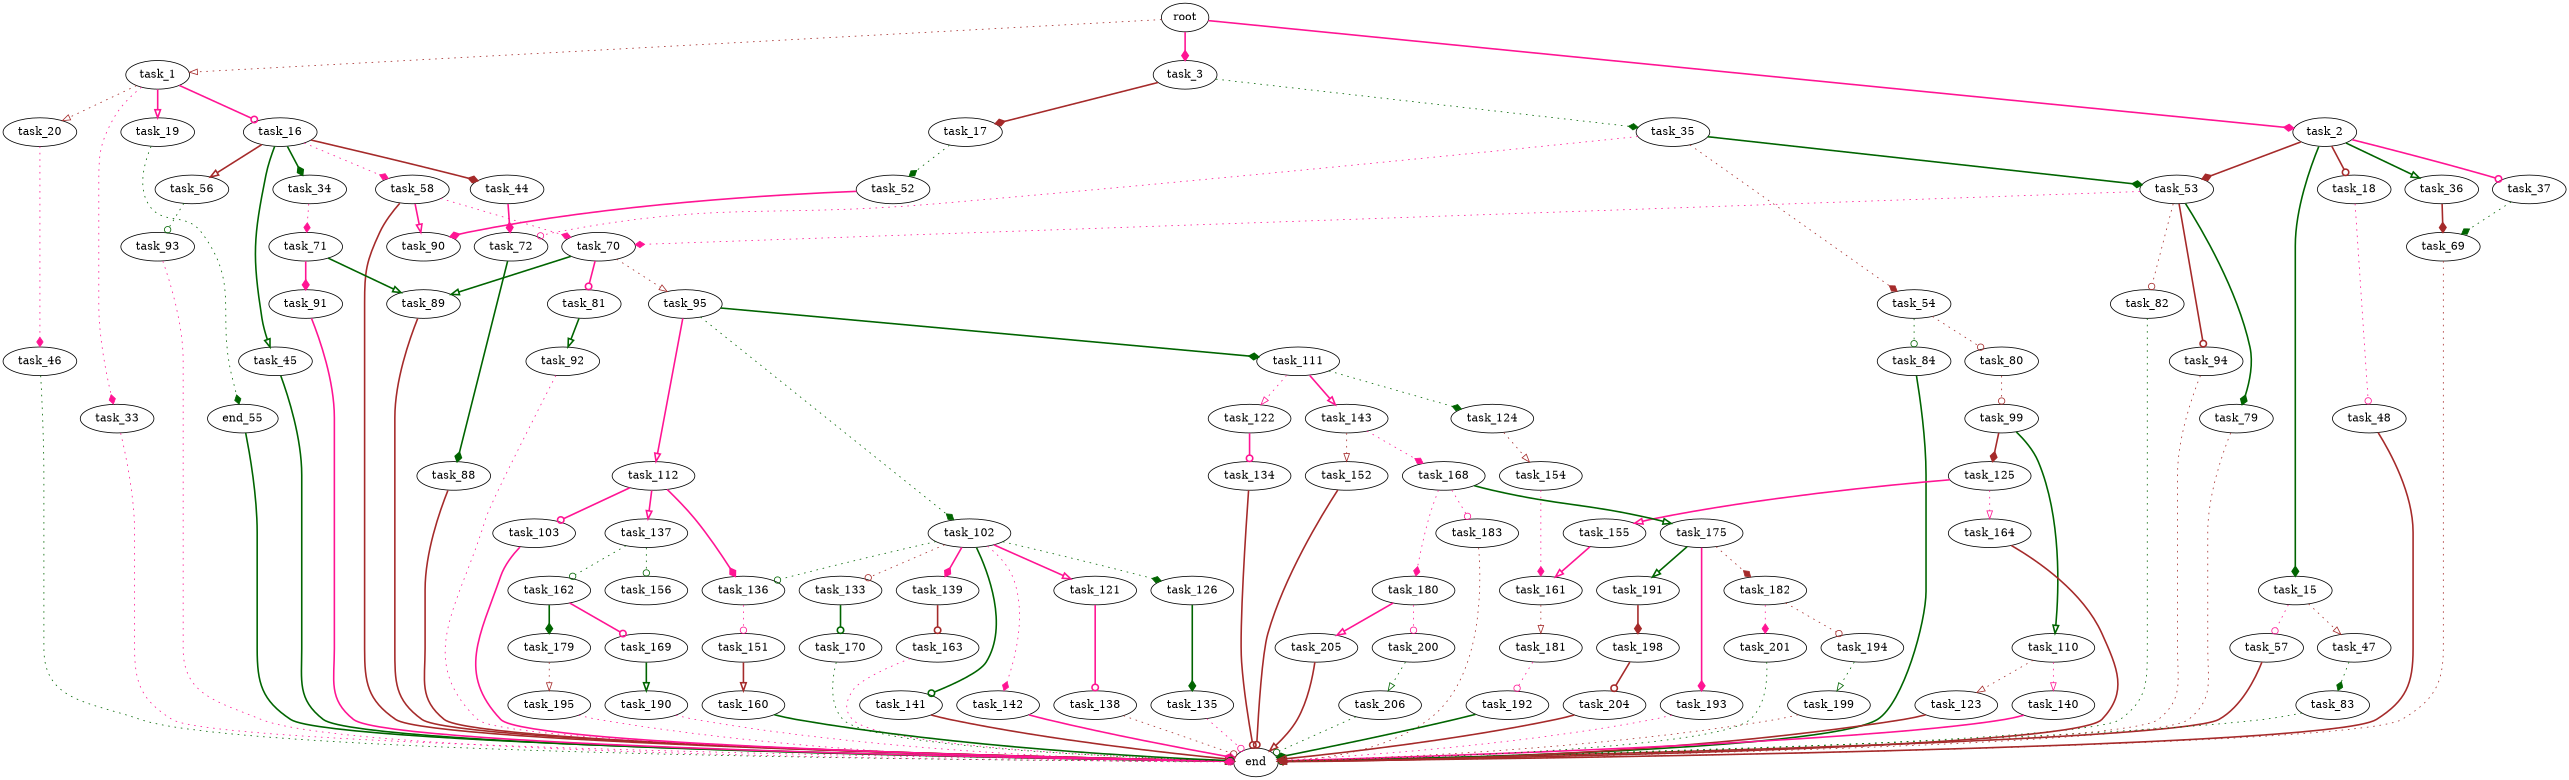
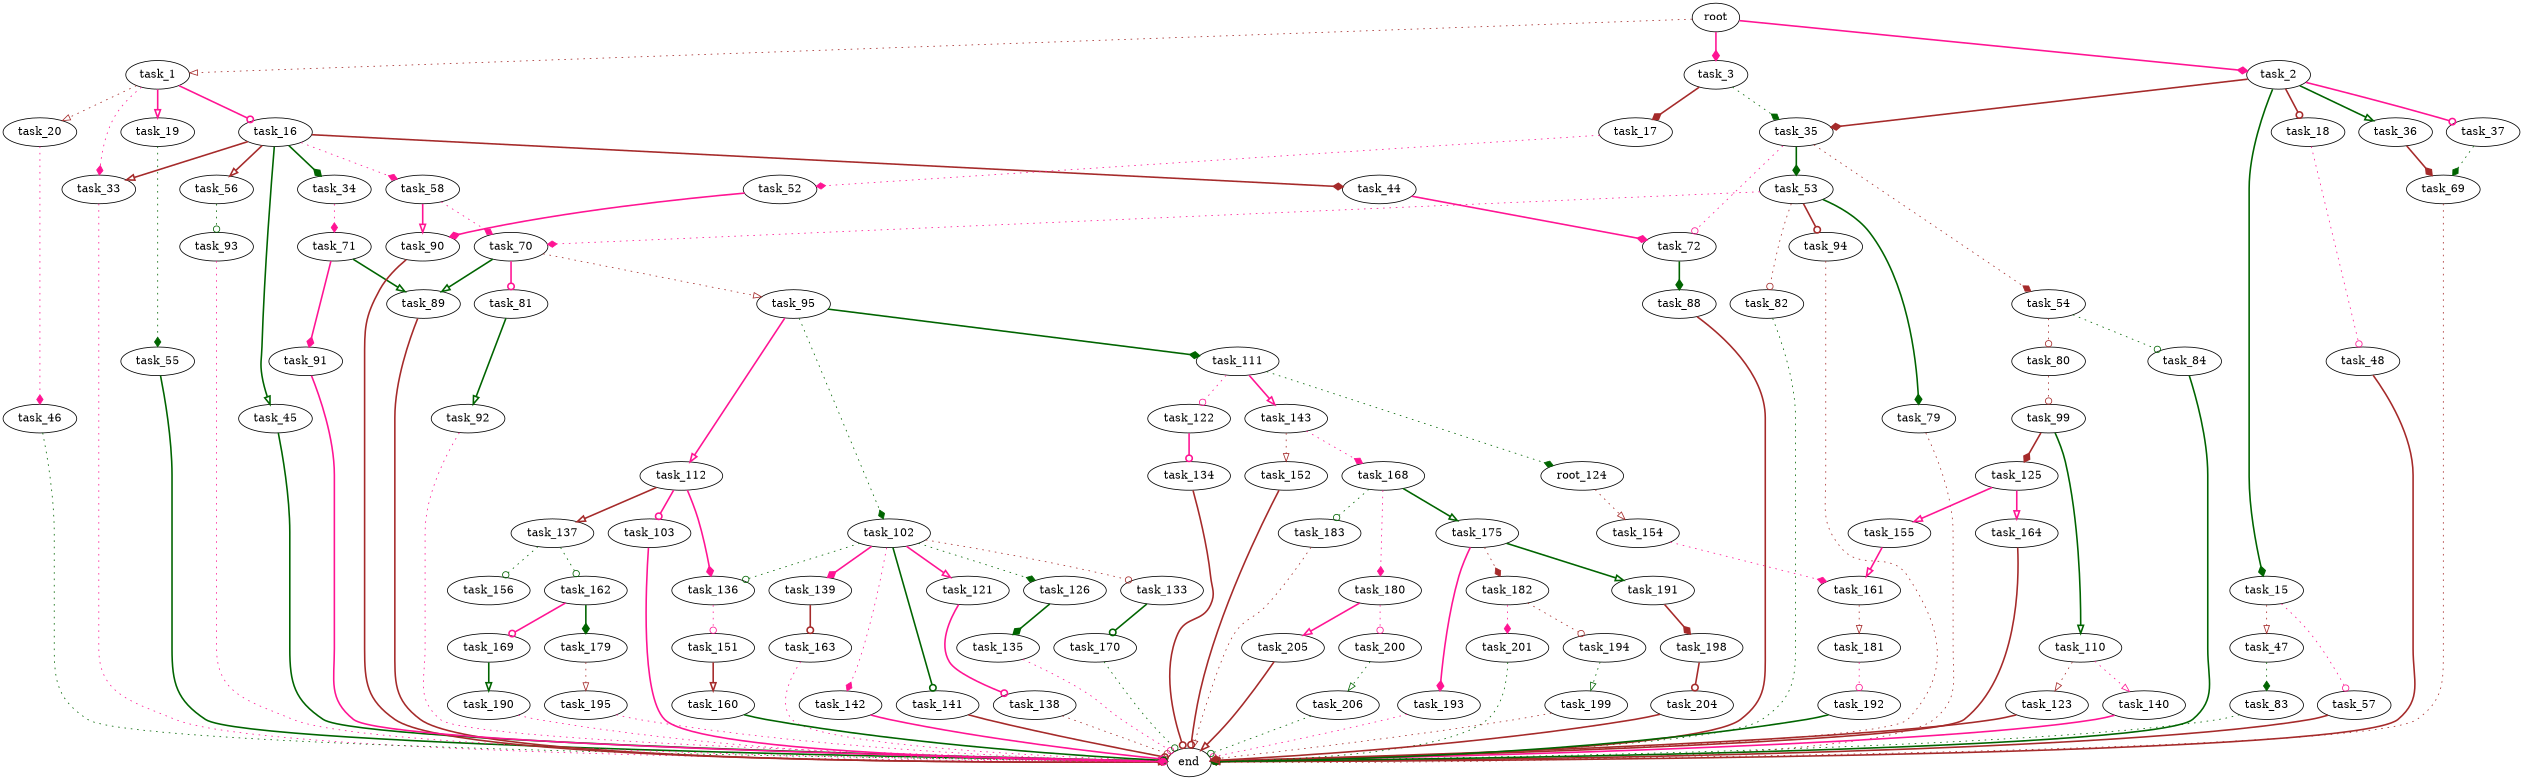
(933, 158) -> (1213, 160)
(2256, 159) -> (2044, 103)
none -> (191, 160)
(1276, 387) -> (1216, 387)
(243, 419) -> (158, 361)
(1492, 419) -> (1582, 476)
(650, 501) -> (621, 503)
(1990, 501) -> (2017, 501)
(1459, 502) -> (1354, 502)
(440, 728) -> (411, 725)
